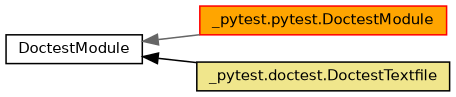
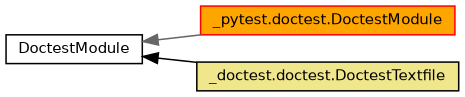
(323, 20) -> (328, 20)
(323, 76) -> (328, 76)
